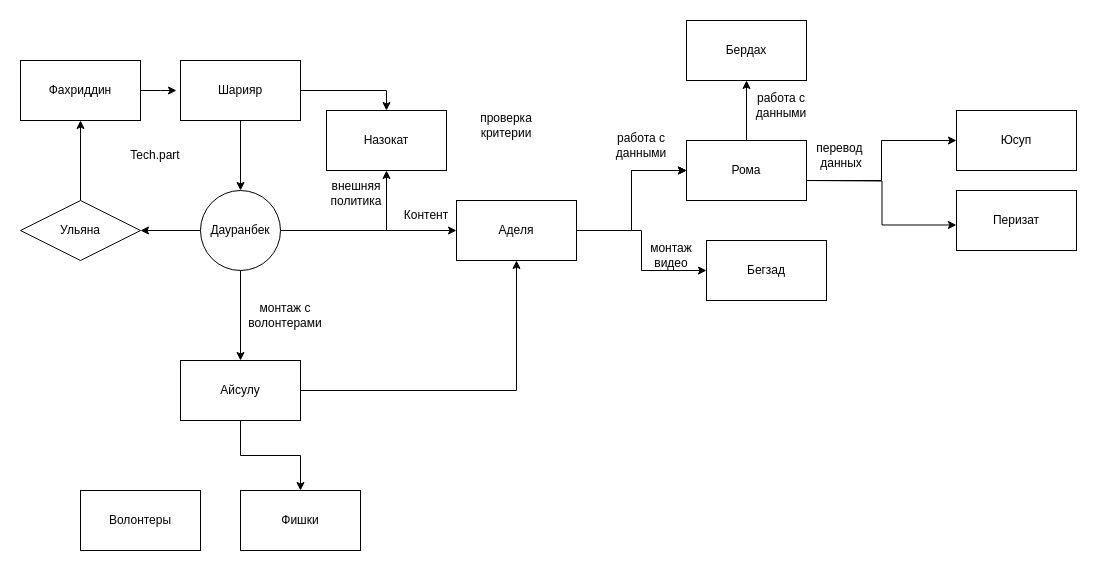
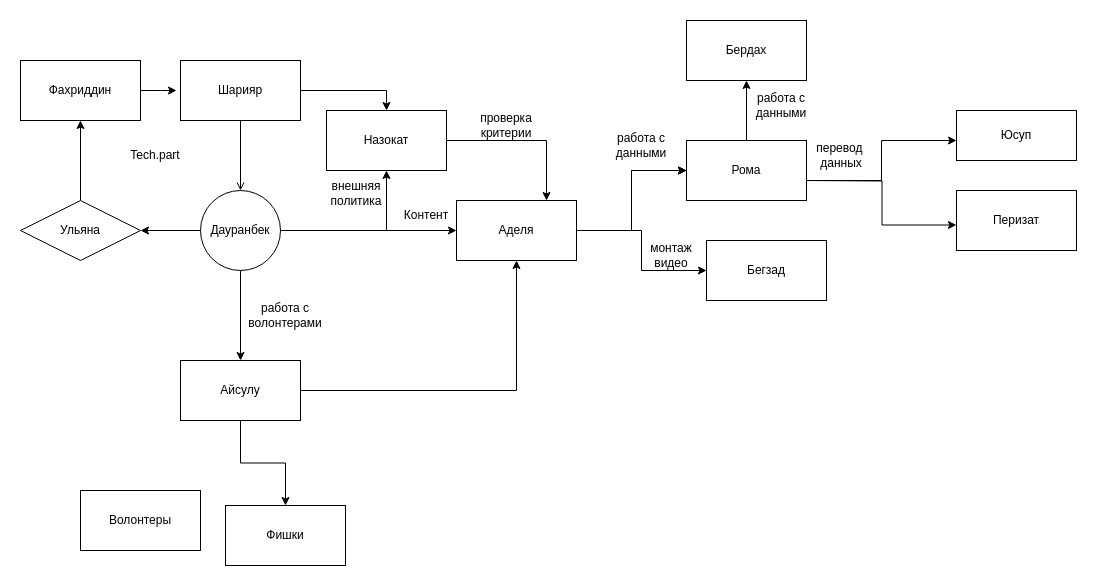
none -> (523, 141)
(1017, 141) -> (1017, 136)
(241, 182) -> (241, 184)
(286, 316) -> (286, 316)
(301, 521) -> (286, 536)
